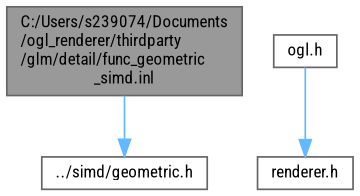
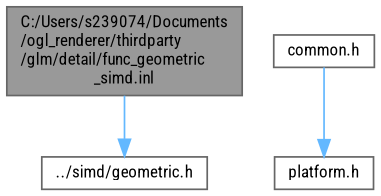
(305, 51) -> (324, 51)
(305, 173) -> (324, 173)
